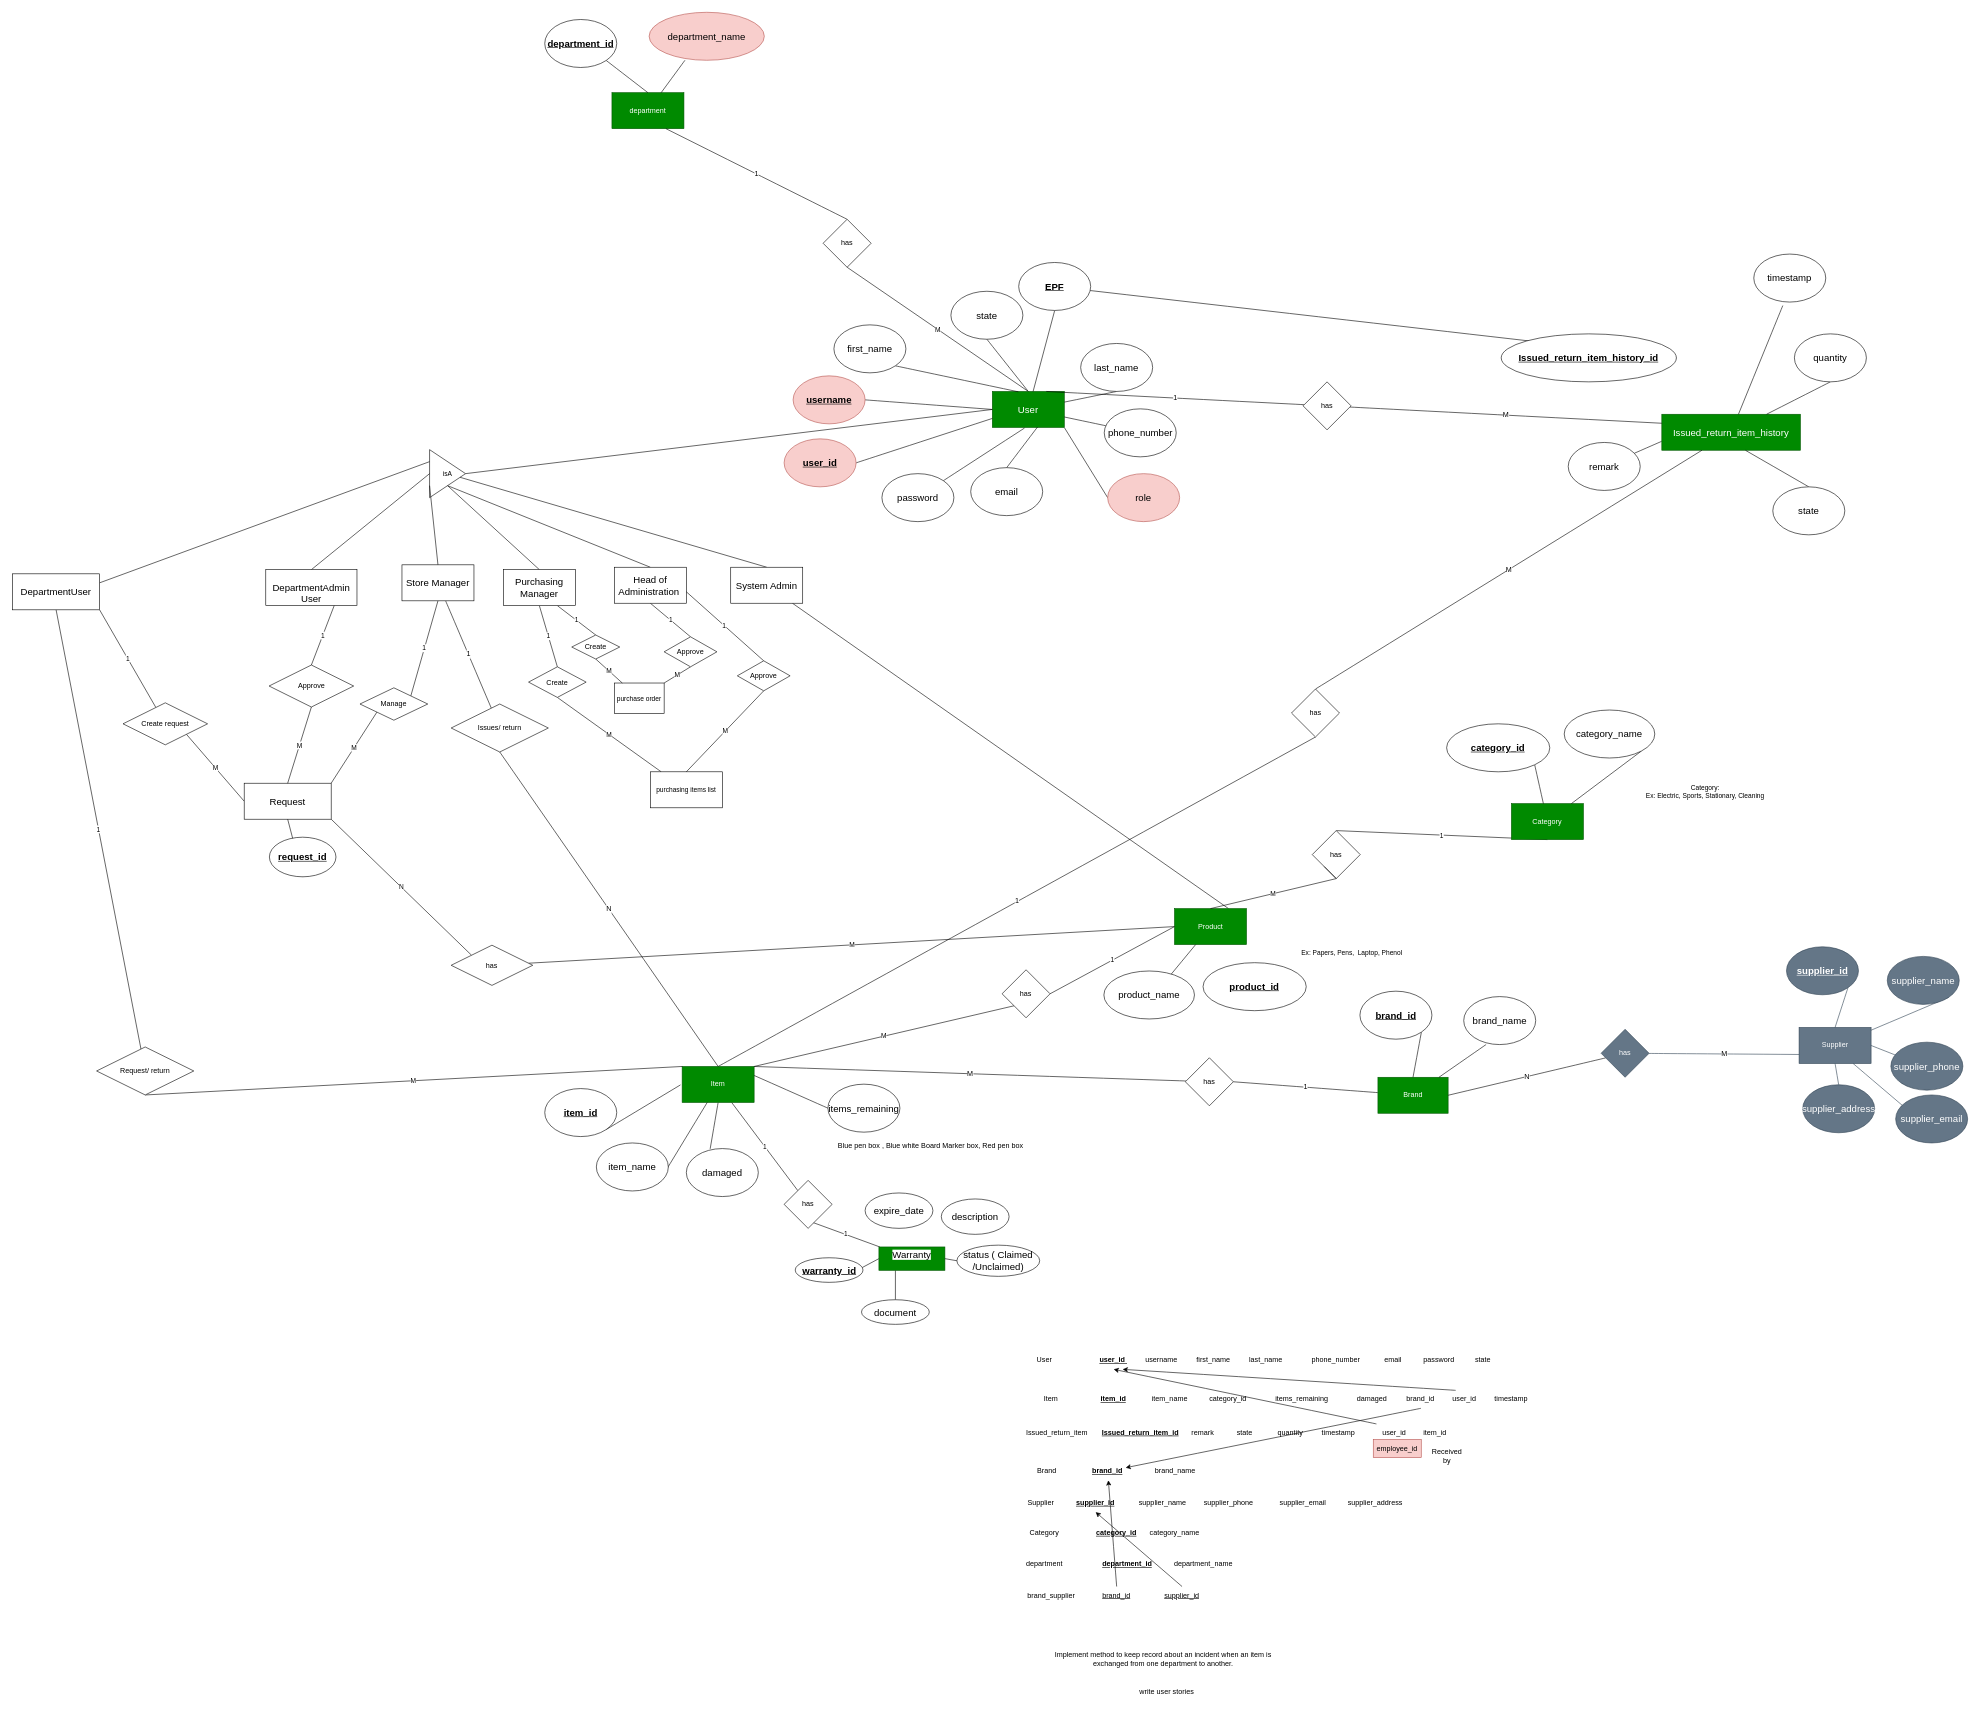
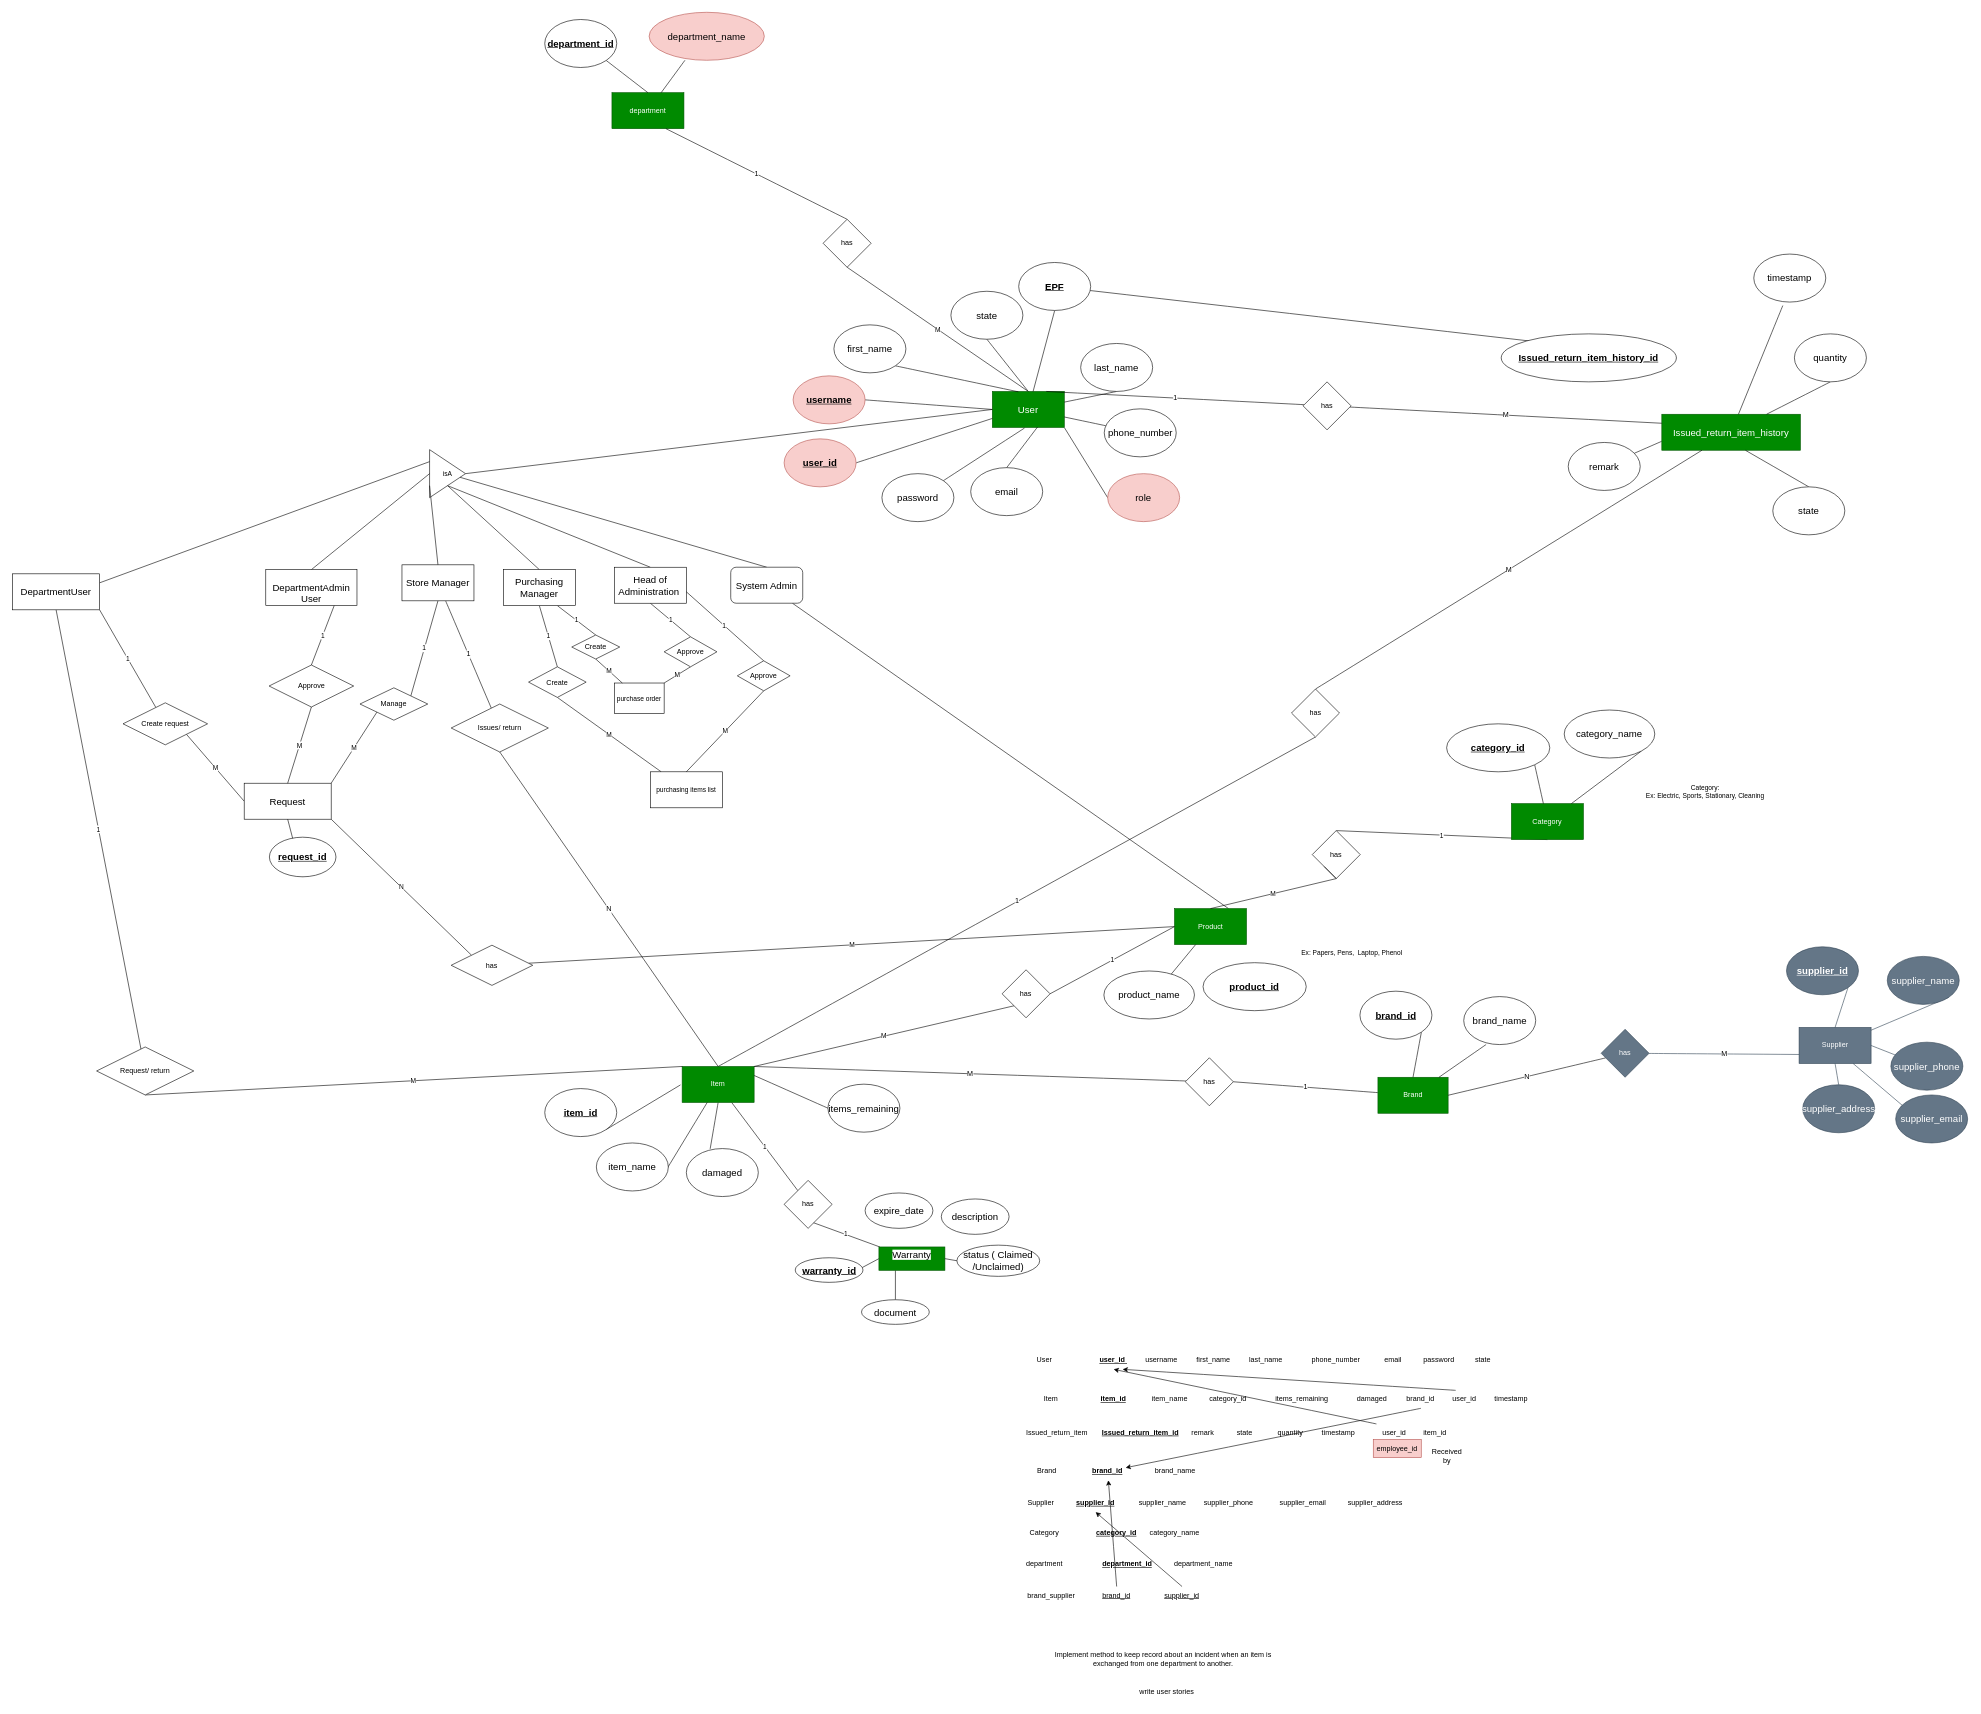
(767, 585) -> (767, 585)
(930, 1146) -> none
